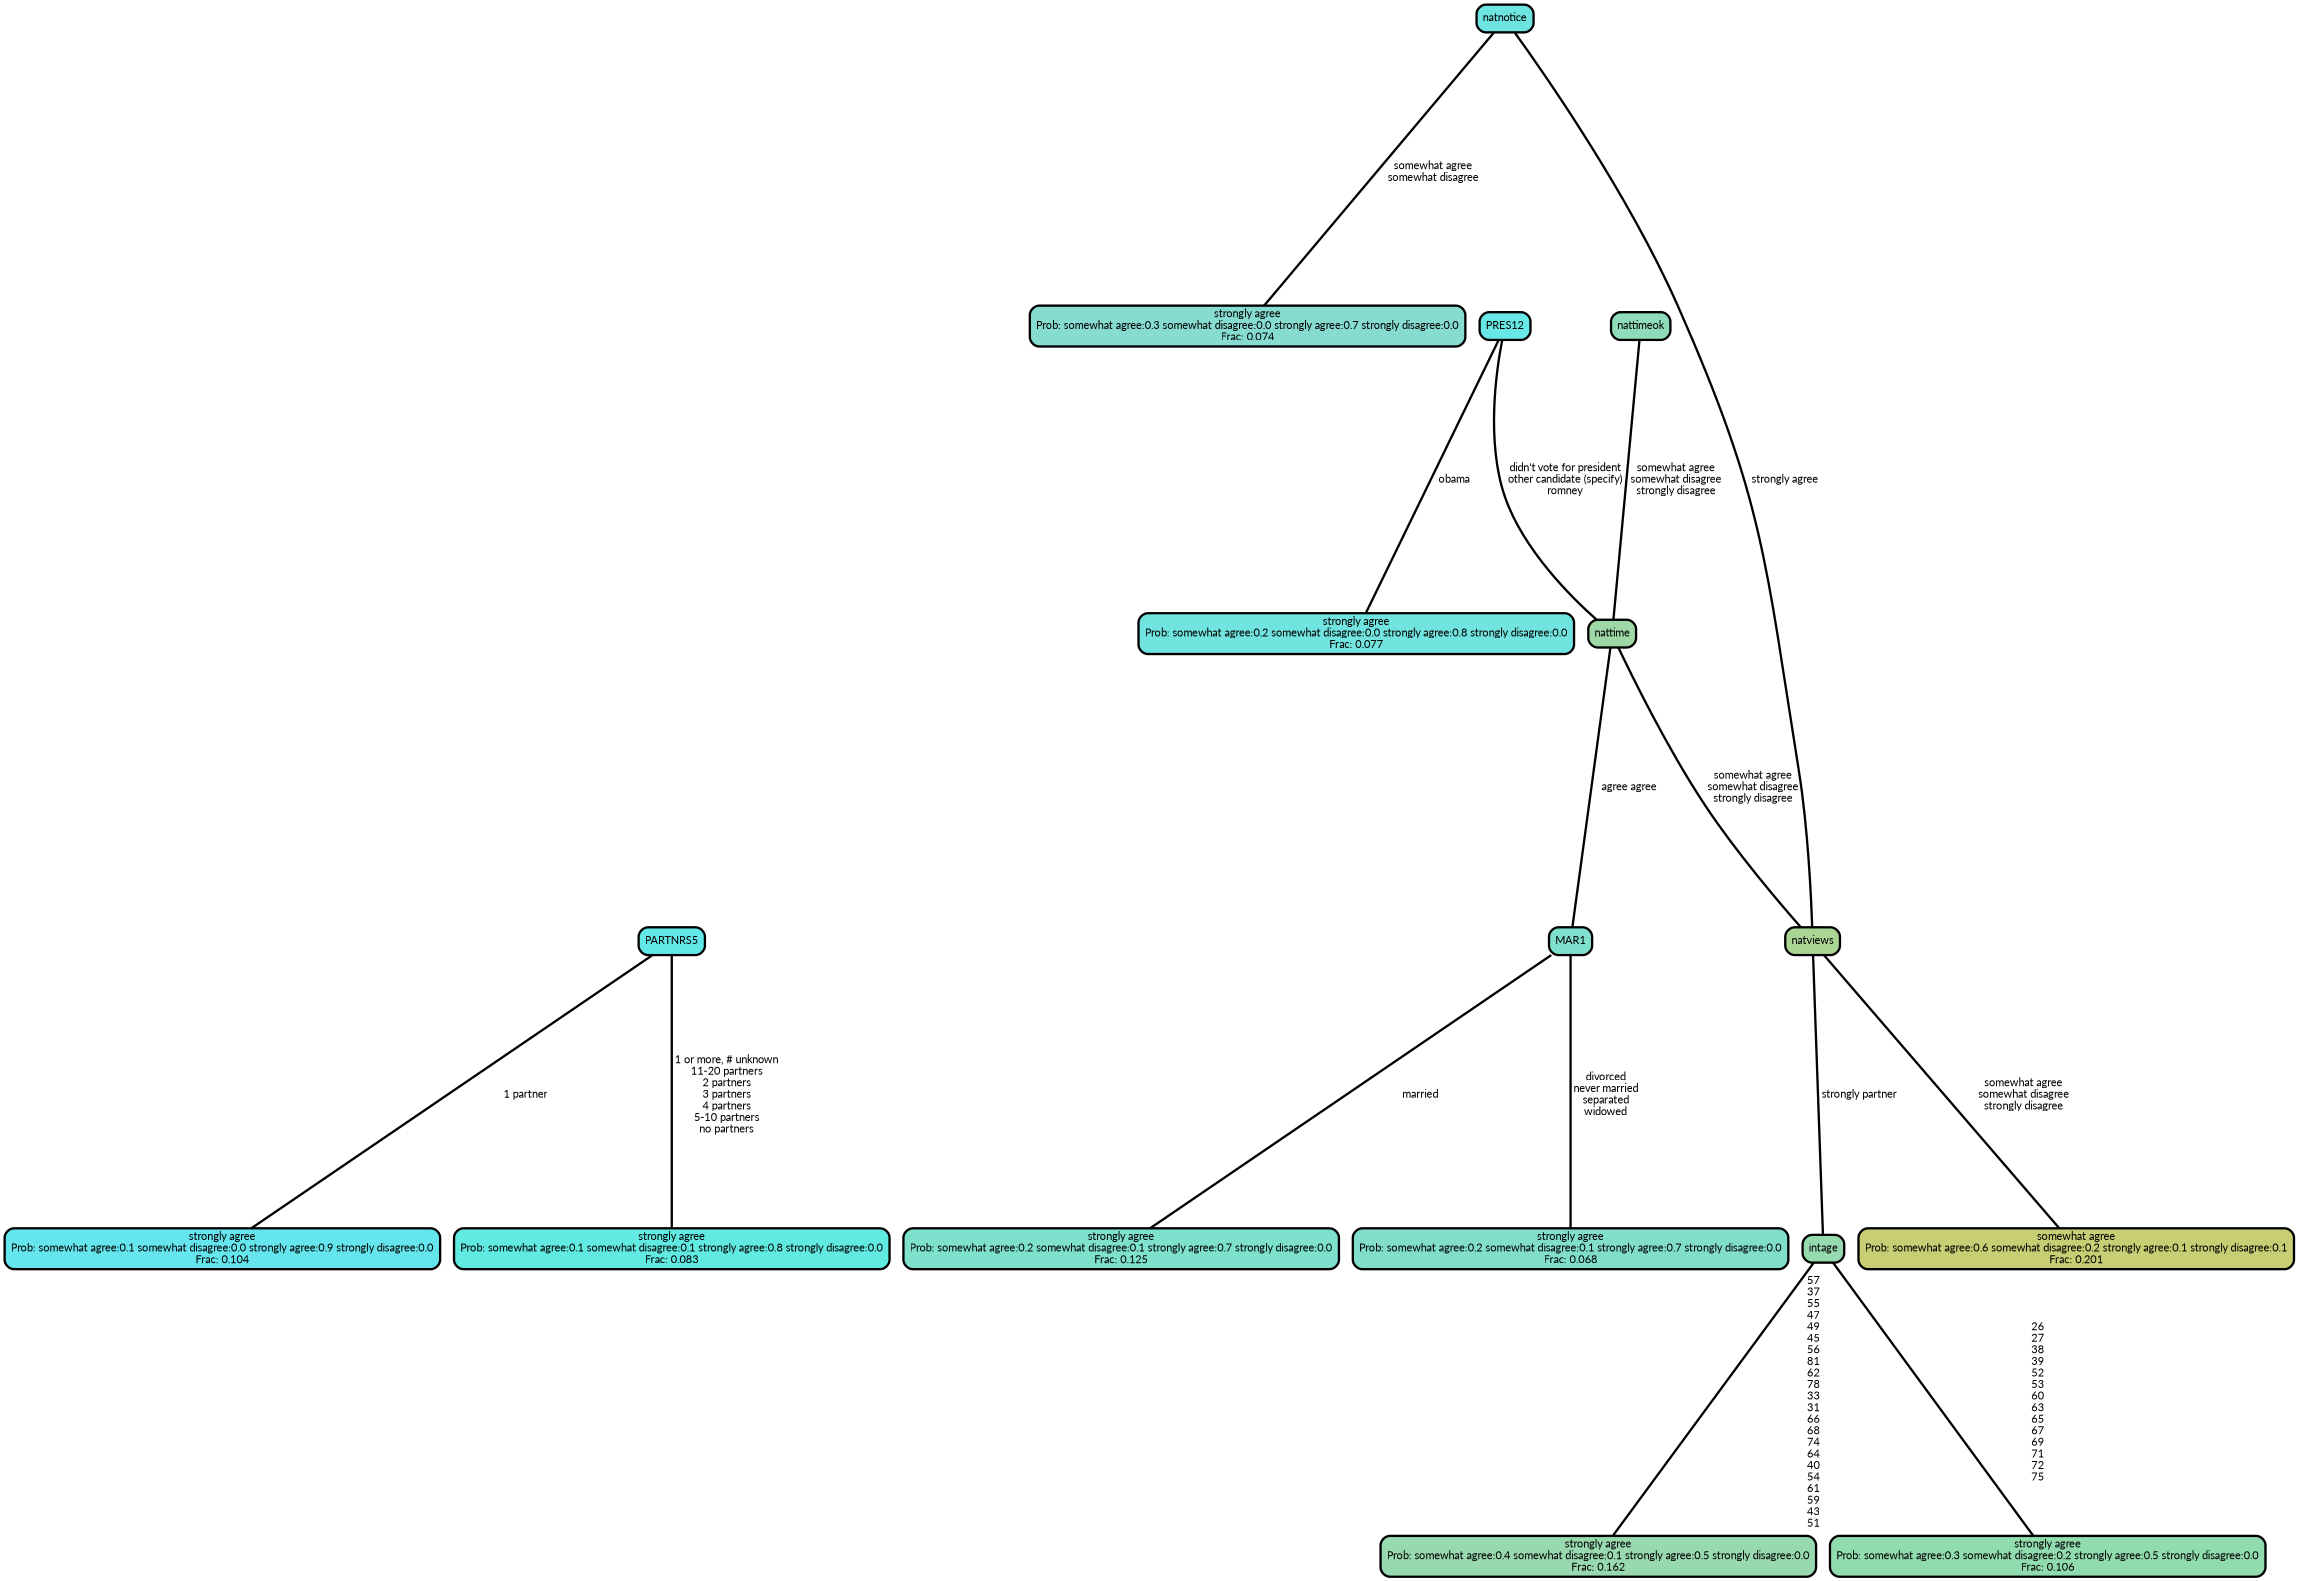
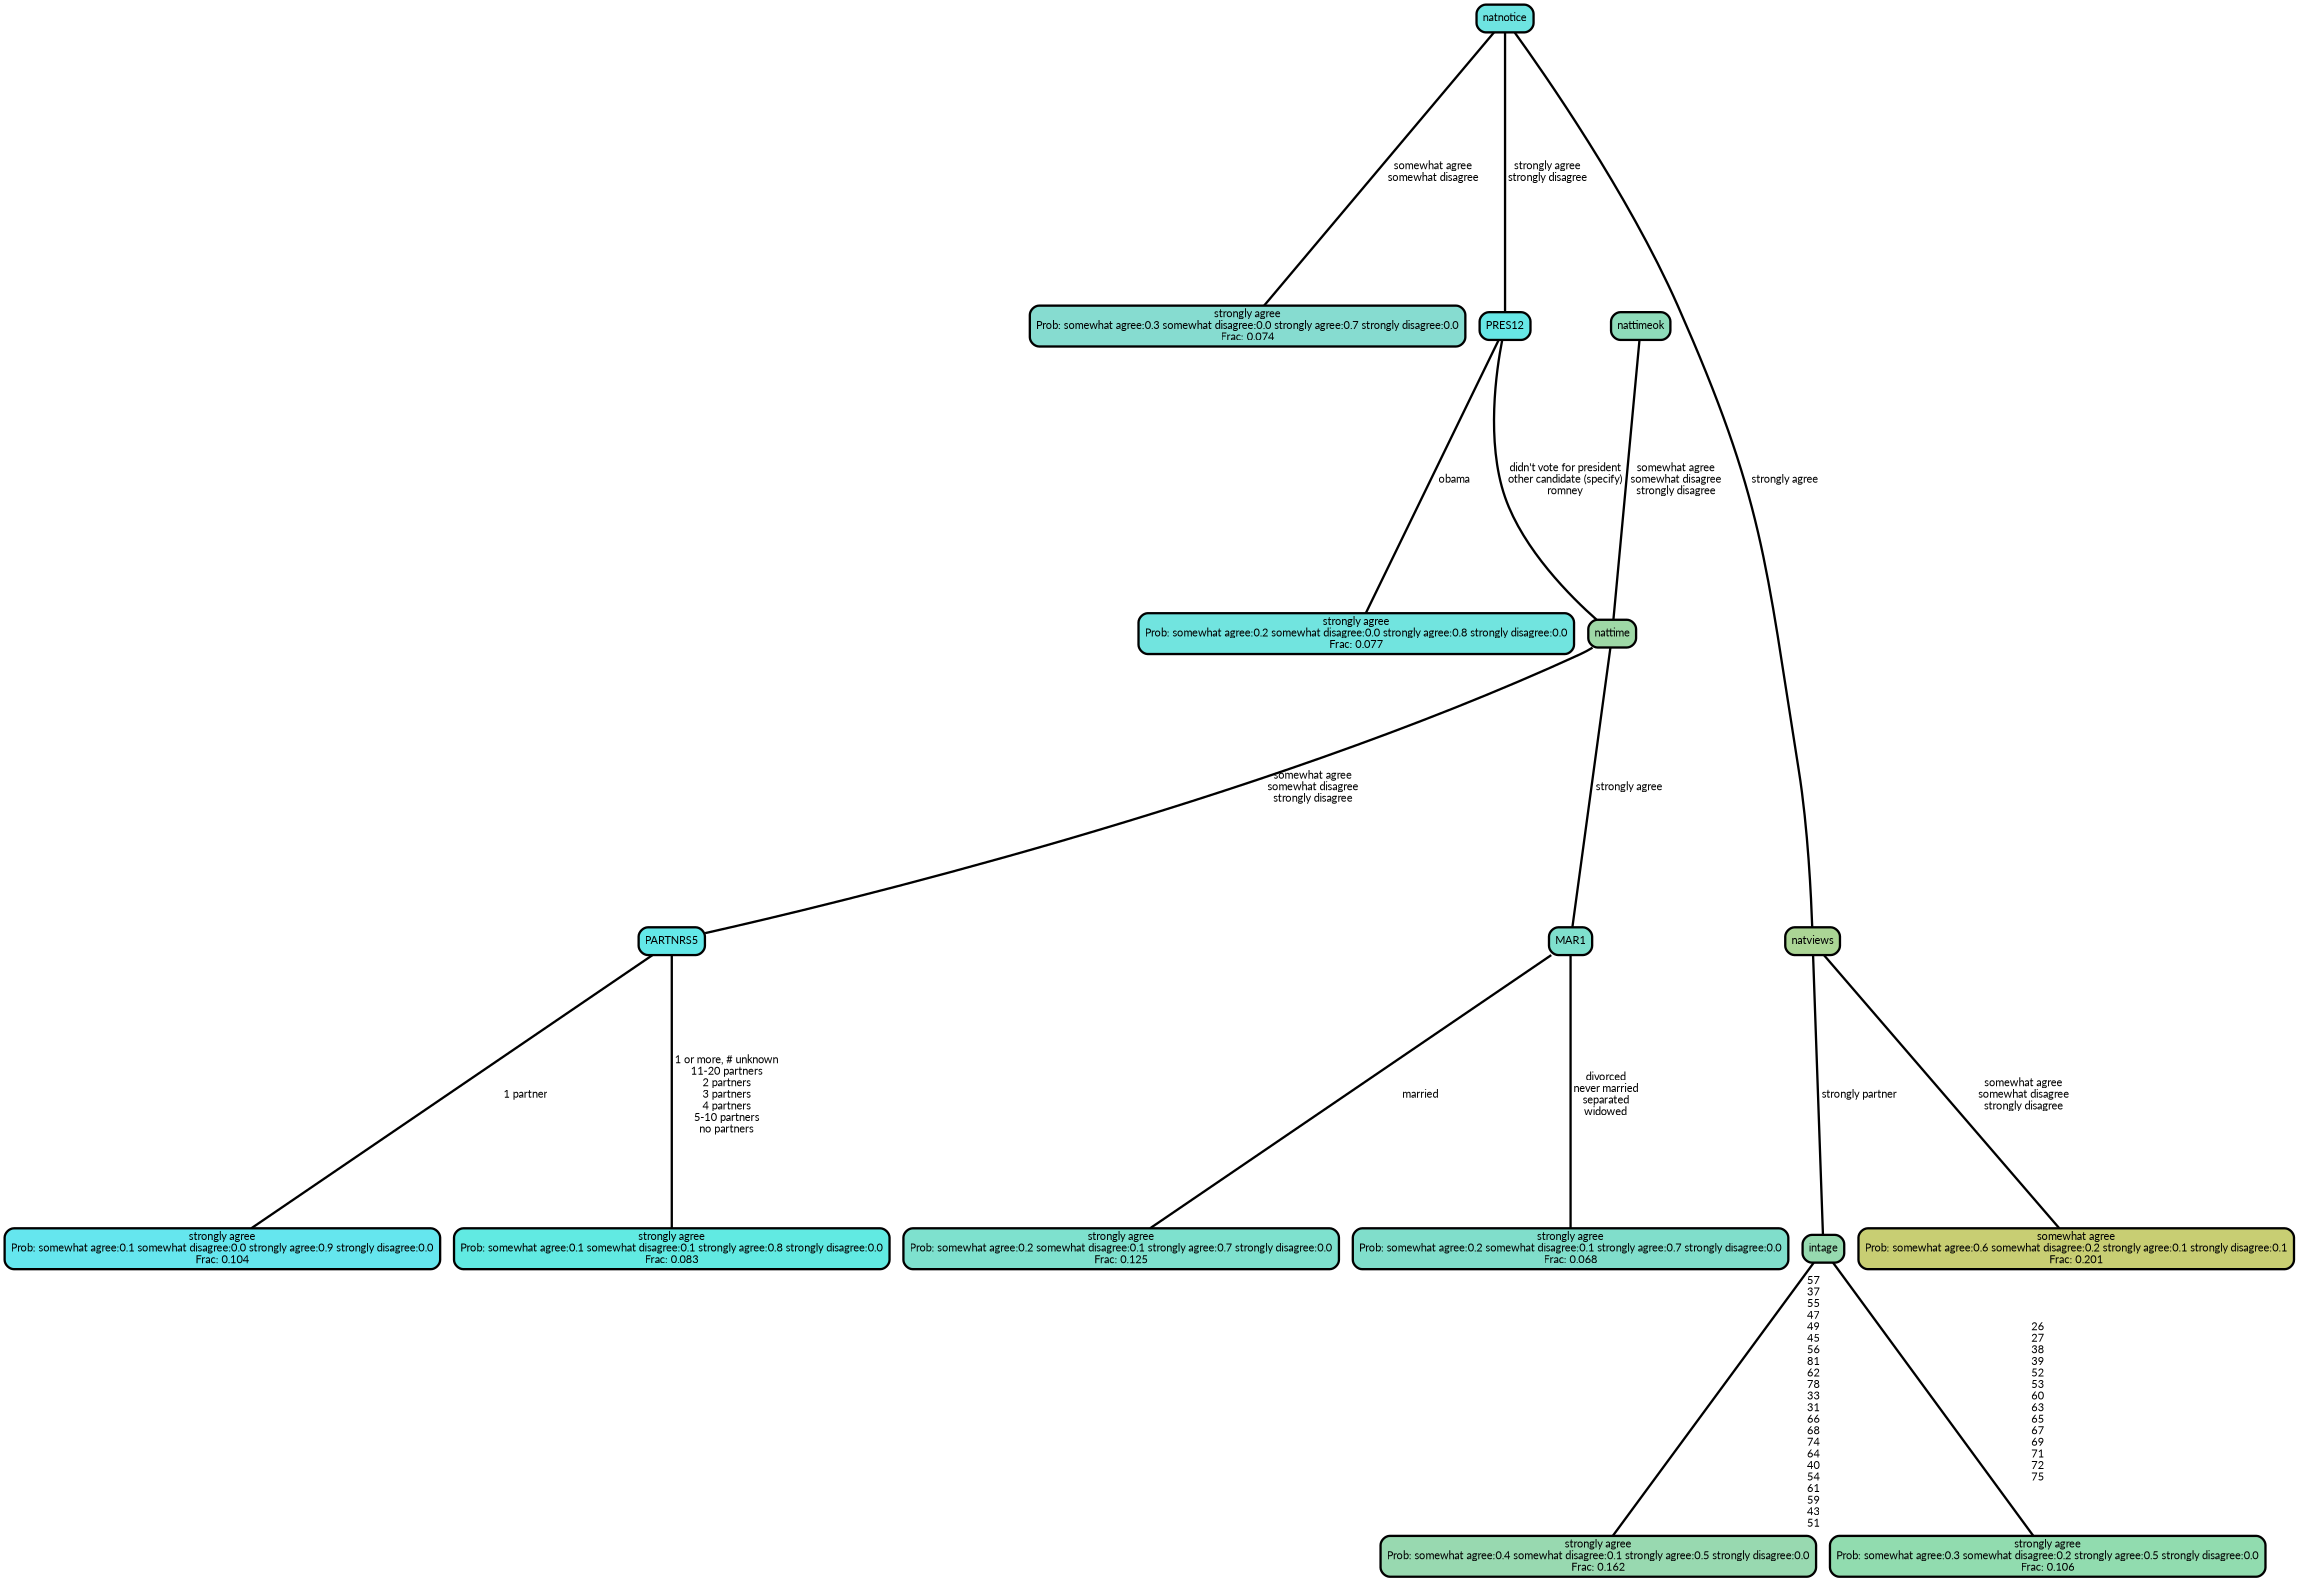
none -> (1505, 172)
(1628, 787) -> (1628, 787)
(1698, 795) -> (1156, 812)
